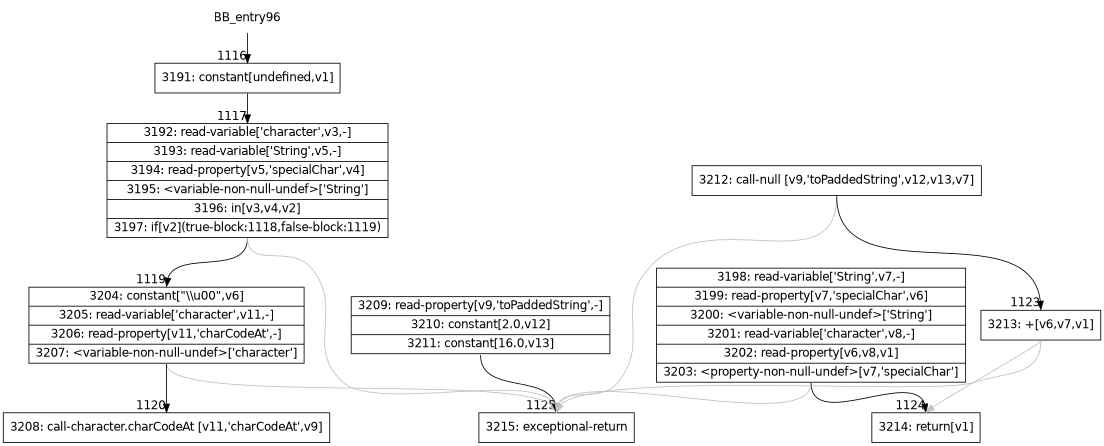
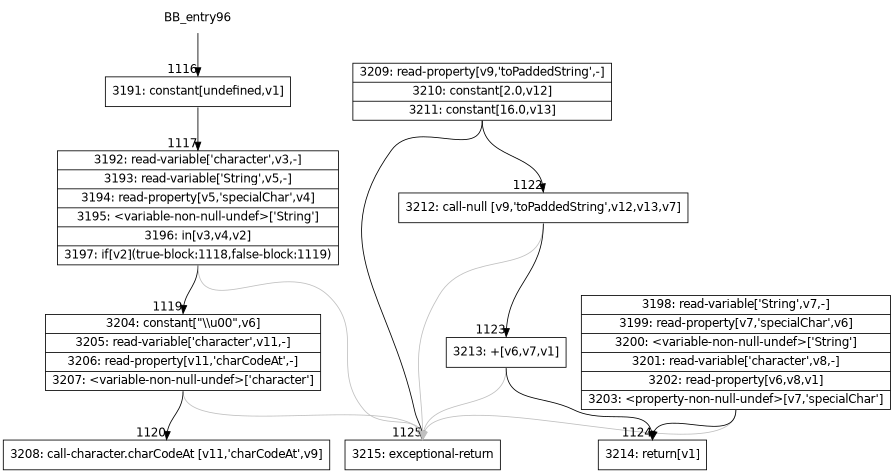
none -> (509, 155)
(990, 373) -> (573, 409)
